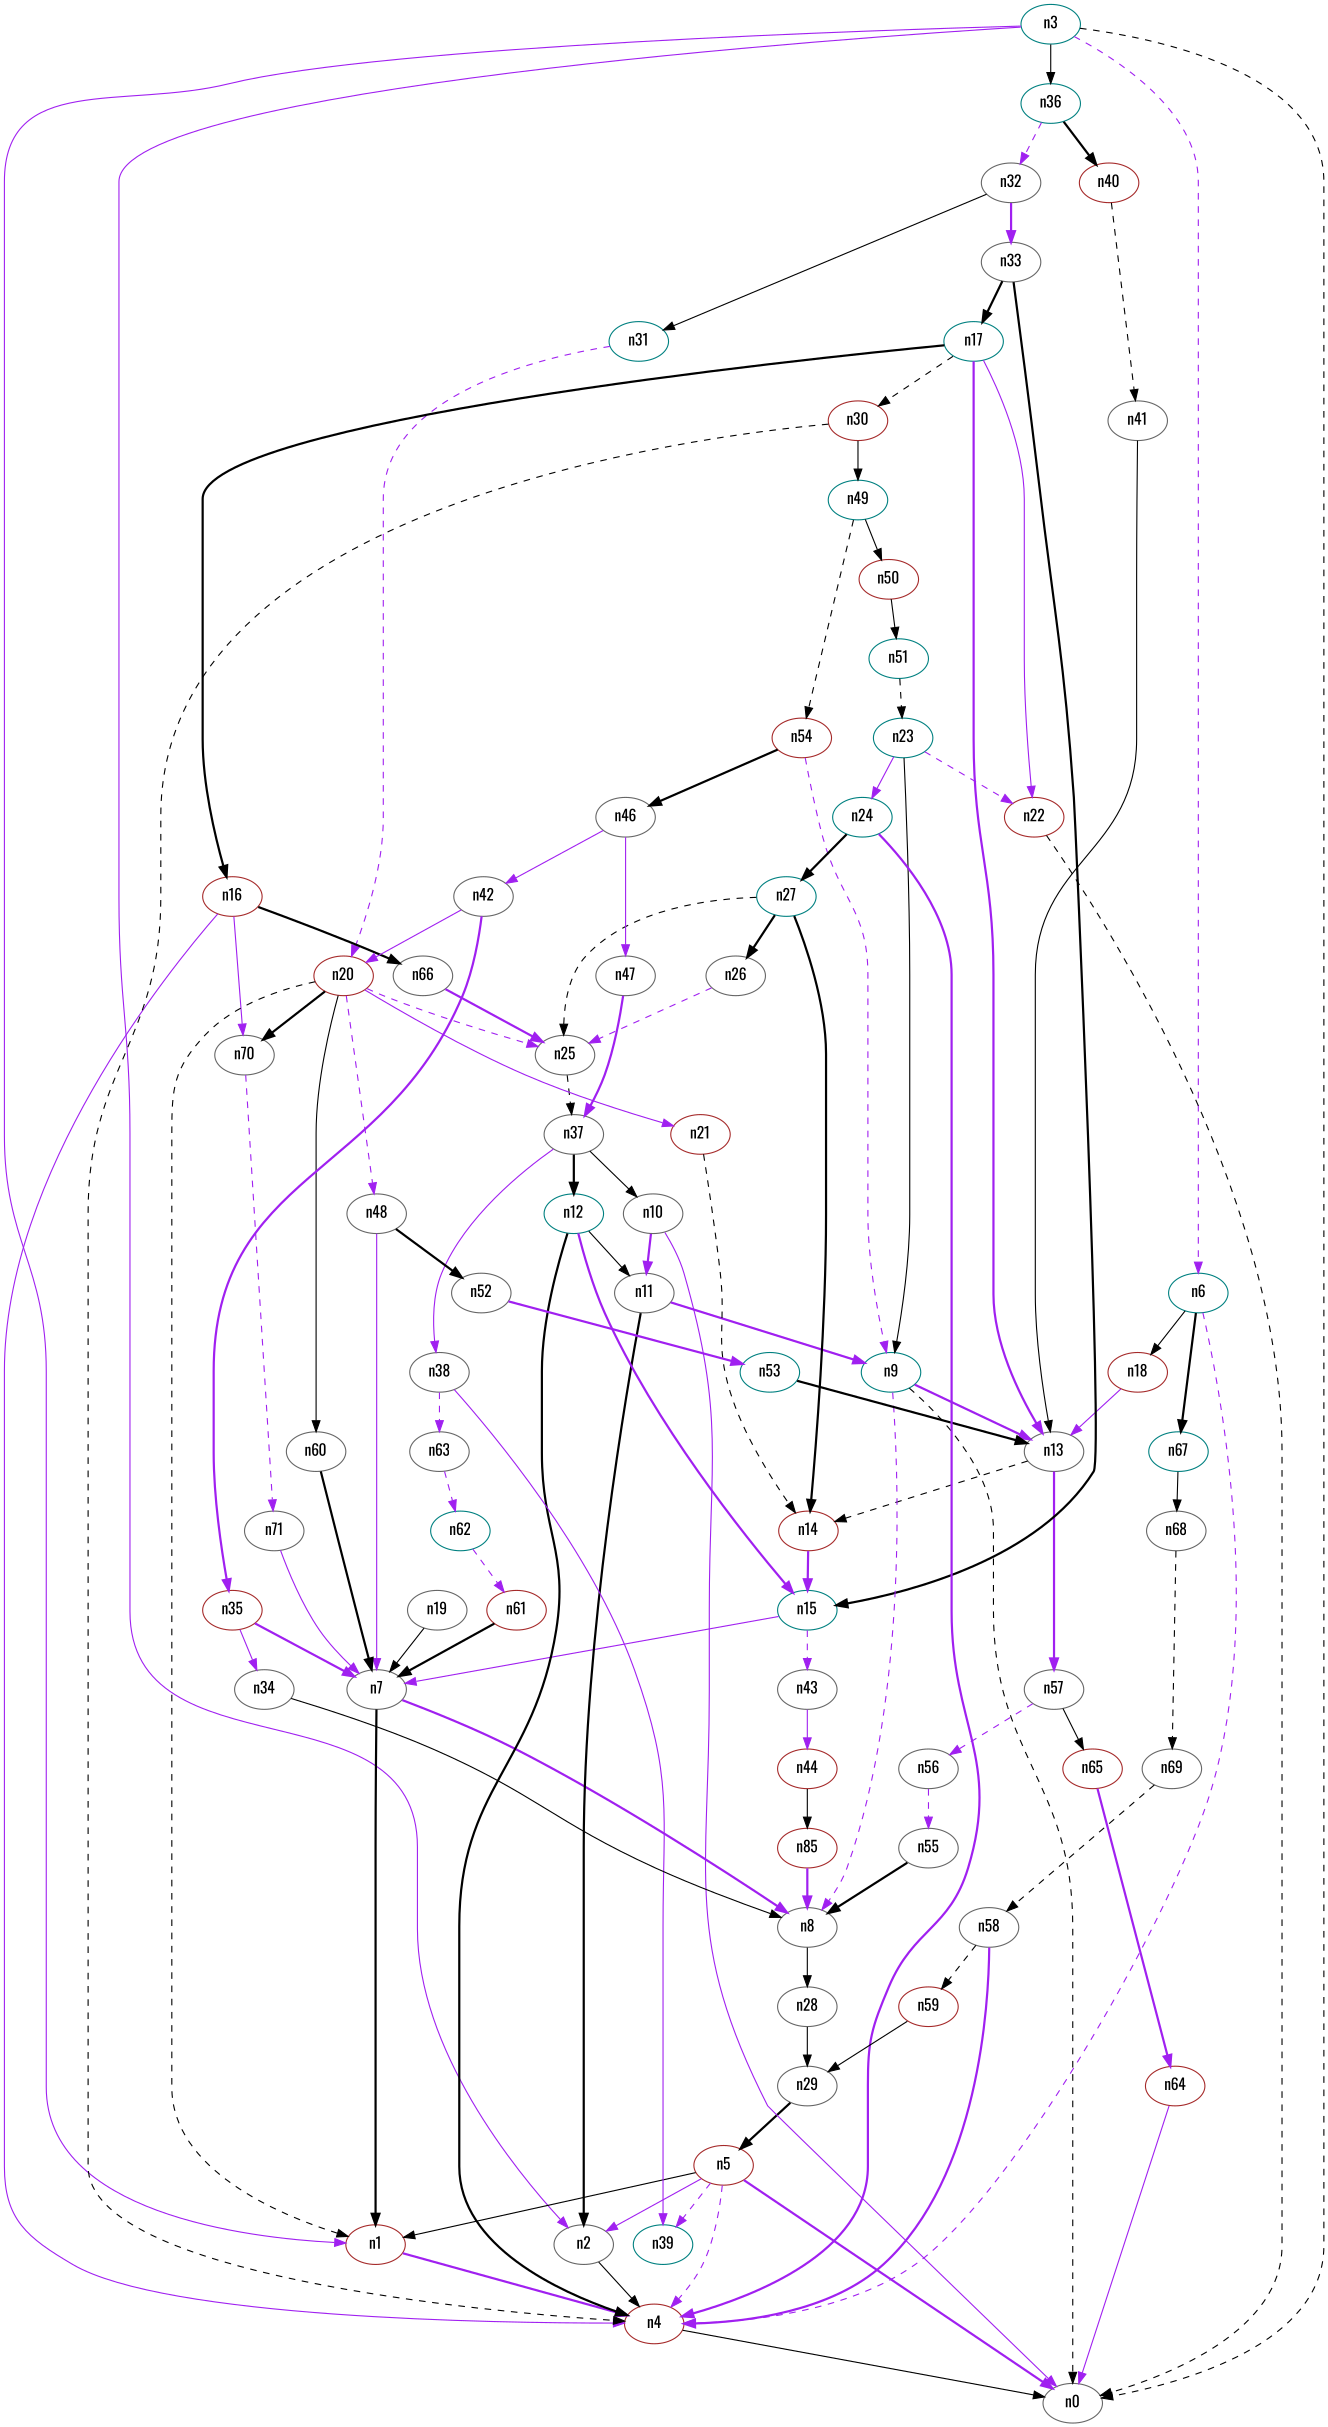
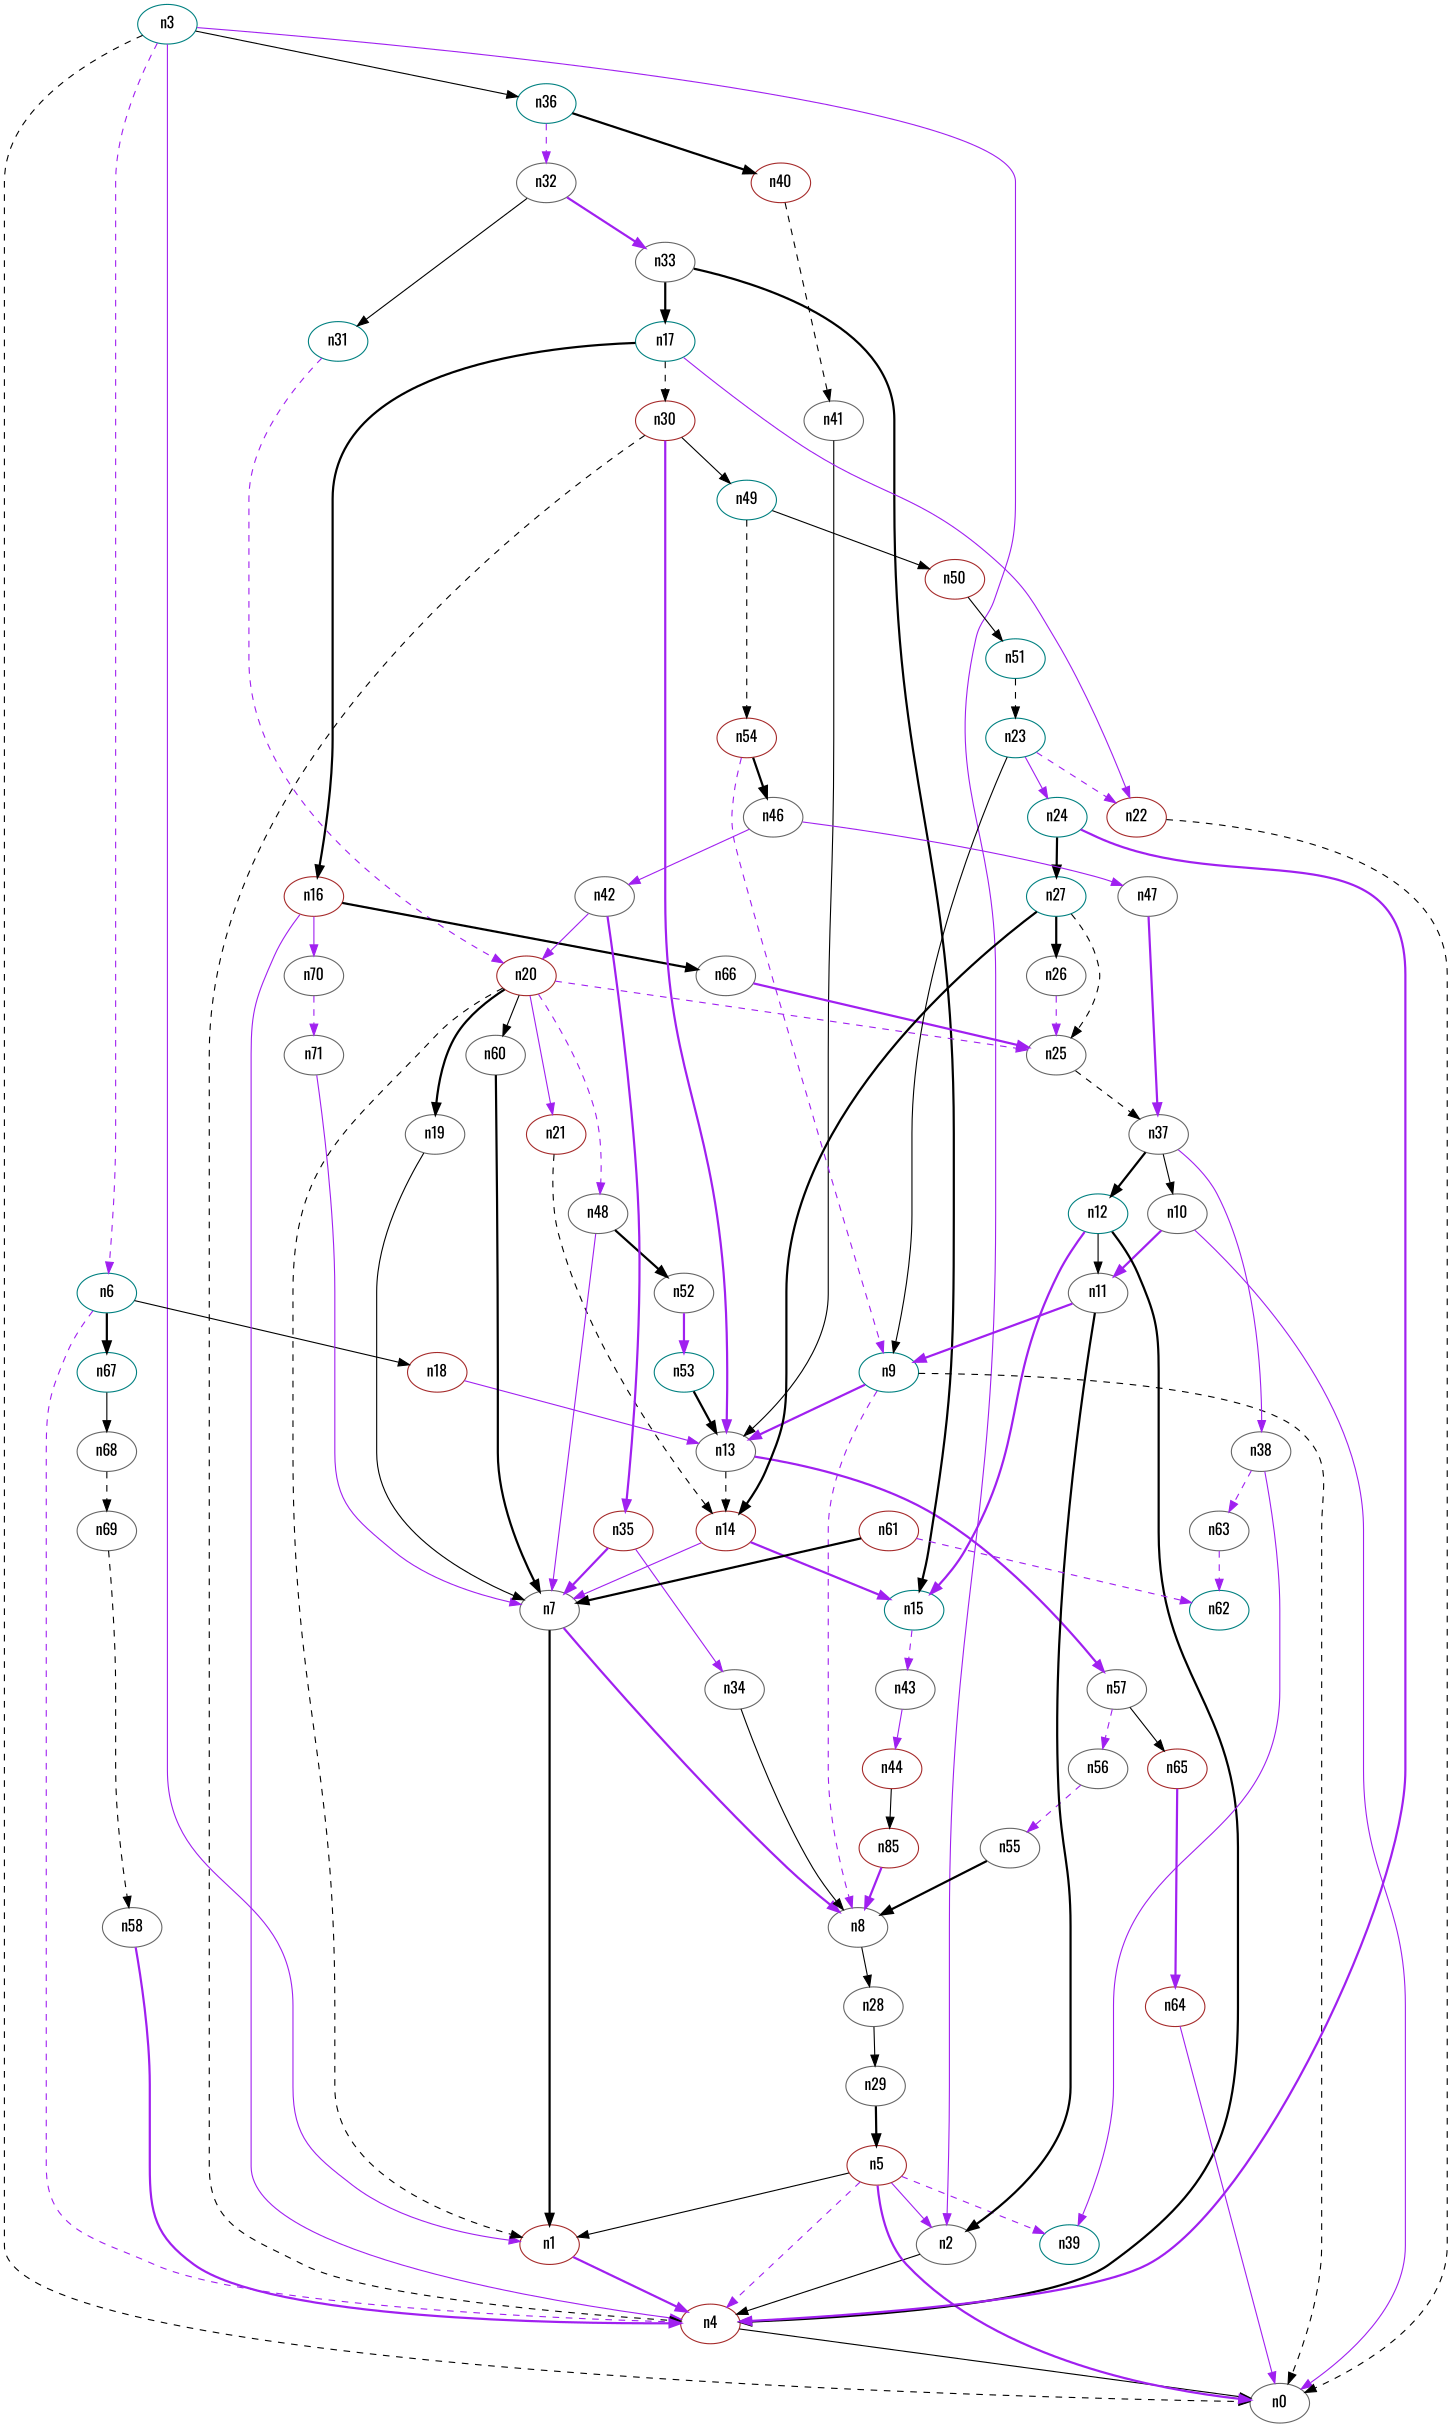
(989, 896) -> (666, 933)
(298, 1012) -> (455, 1037)
(485, 1566) -> (1048, 1569)
(607, 1647) -> (640, 1570)
(928, 2007) -> none
